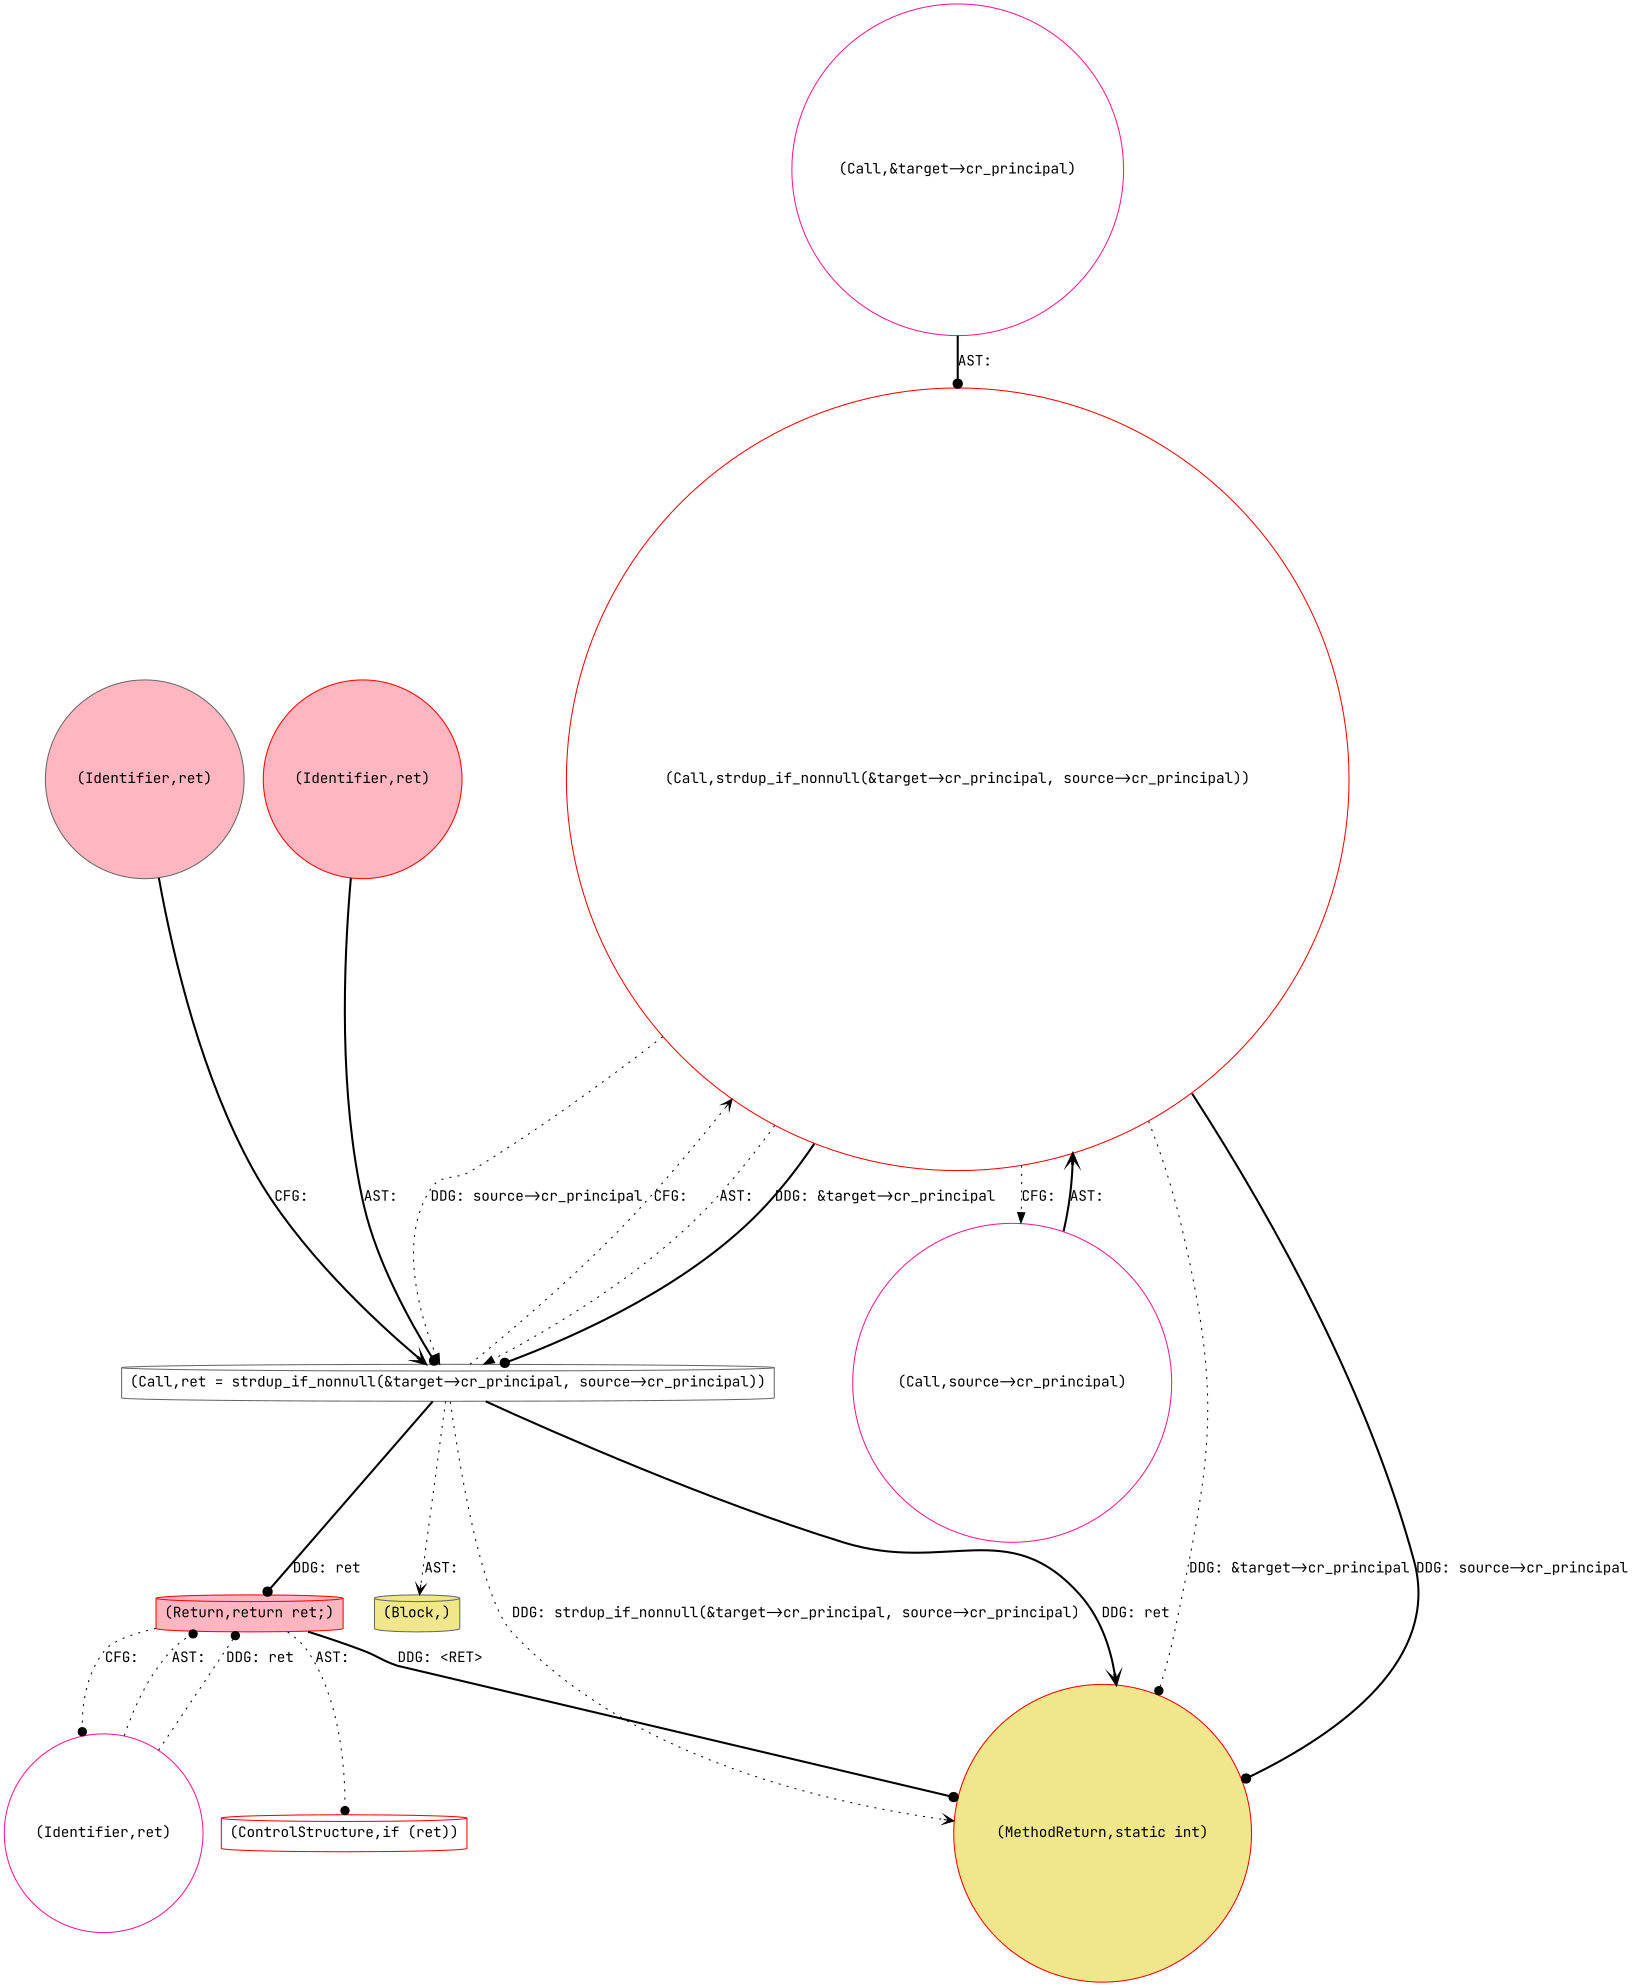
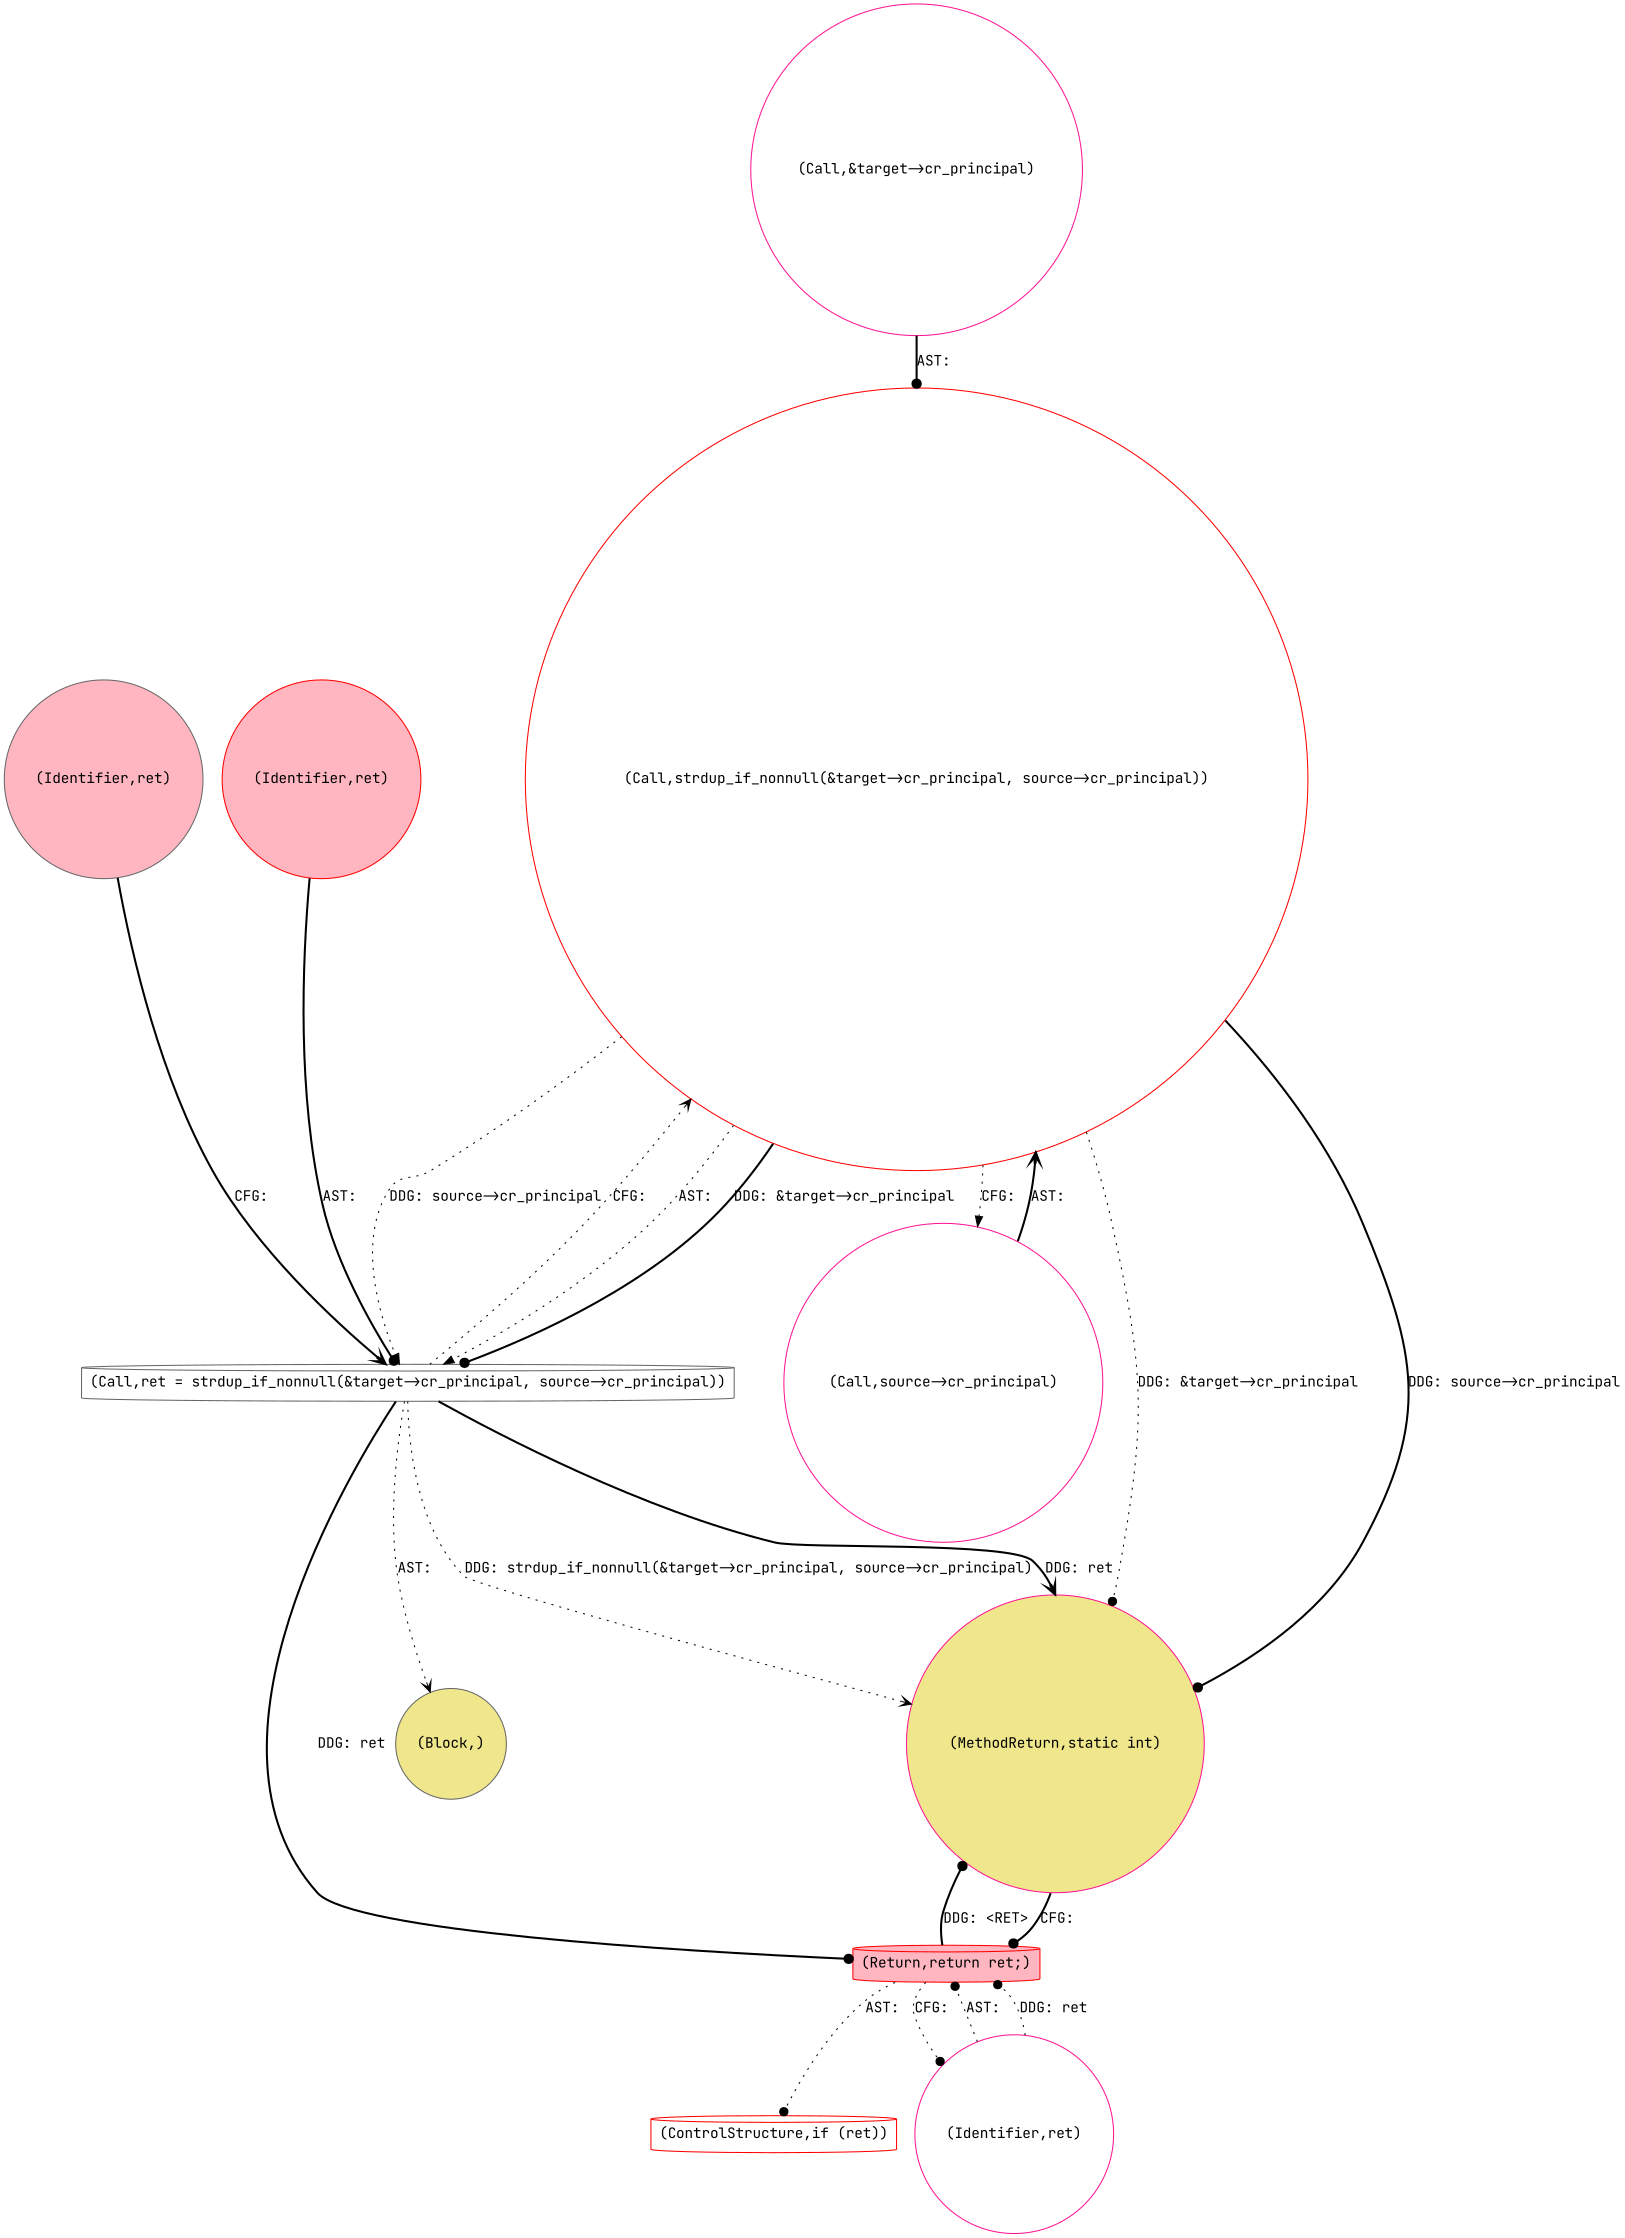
(417, 1613) -> (451, 1744)
(1103, 1833) -> (1055, 1744)
none -> (1038, 1920)
